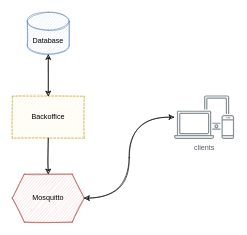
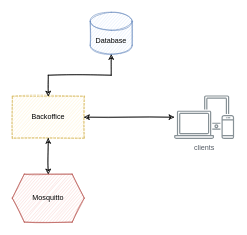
(48, 33) -> (111, 33)
(48, 142) -> (48, 144)
(129, 163) -> (124, 117)
